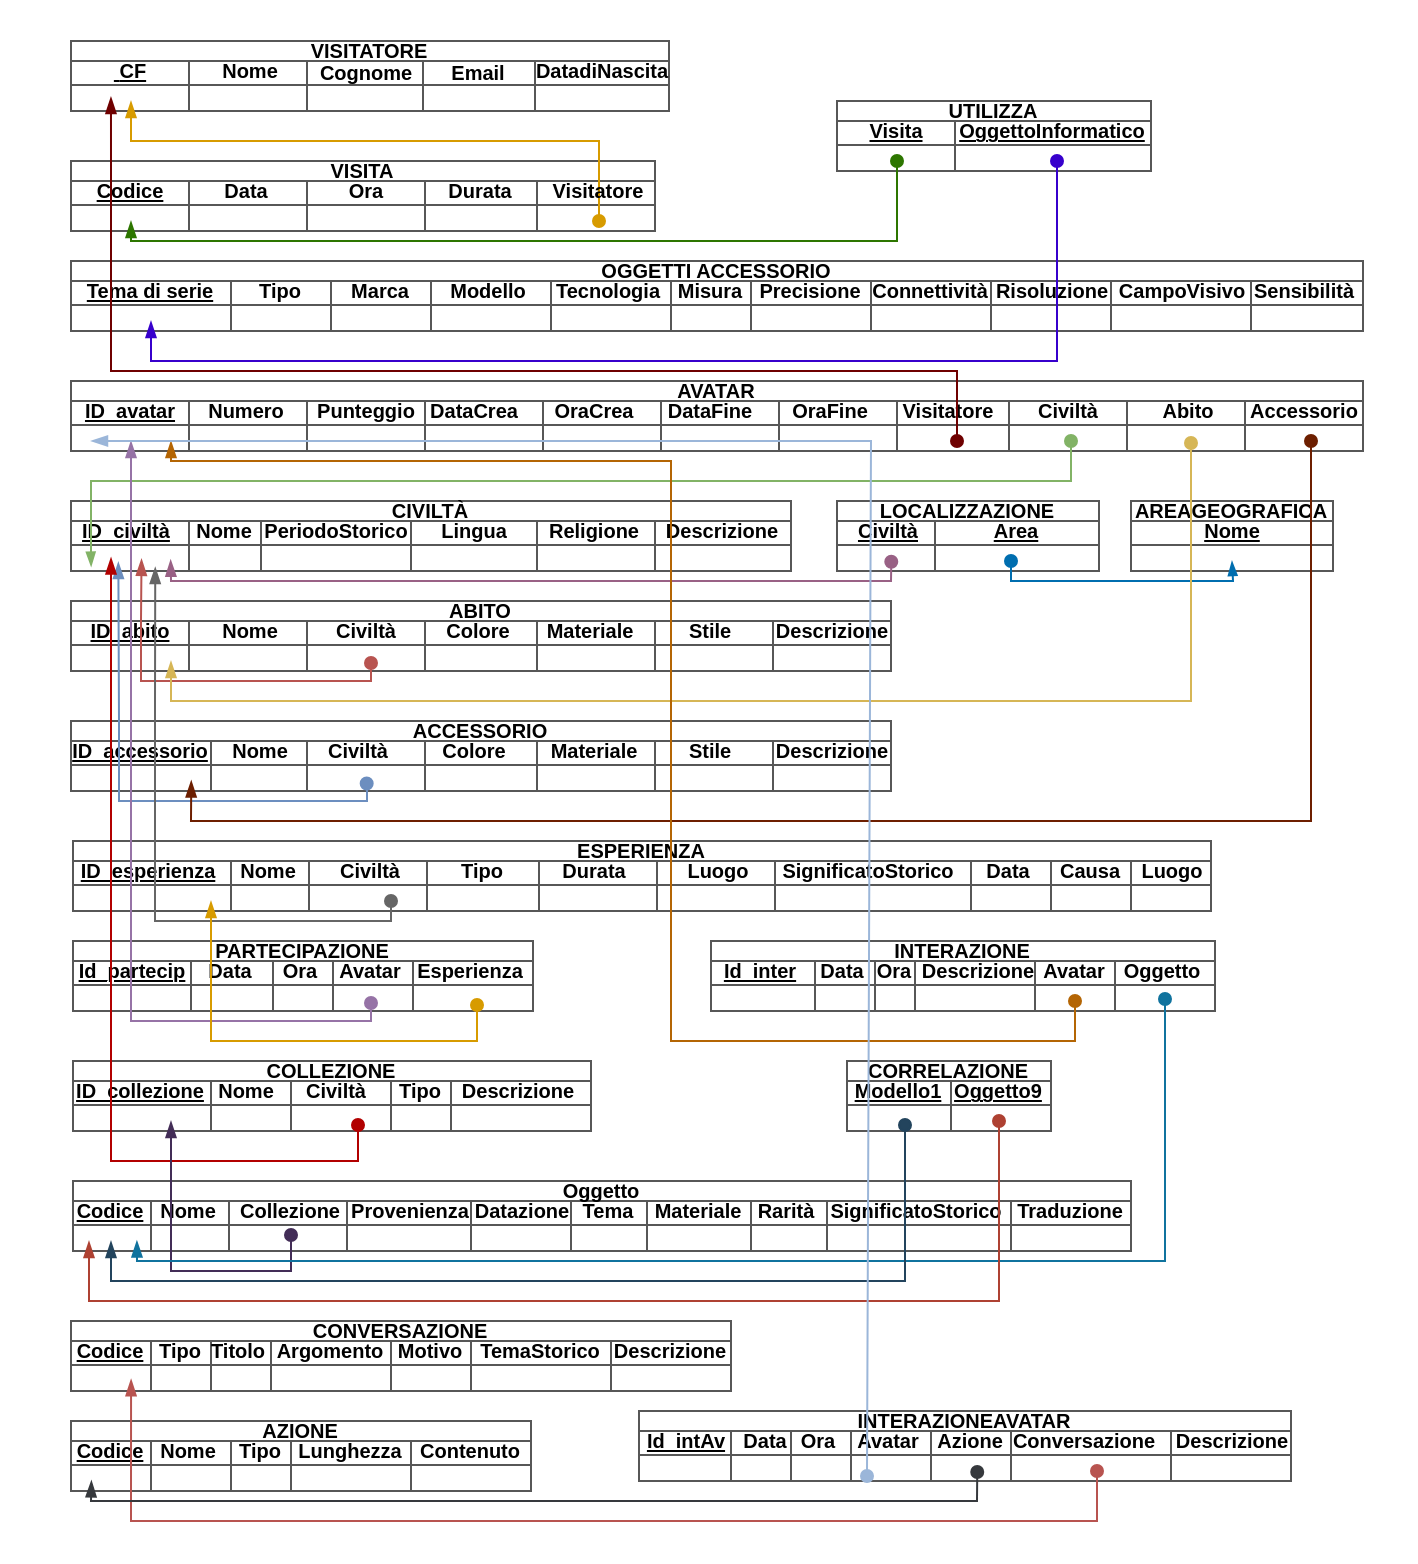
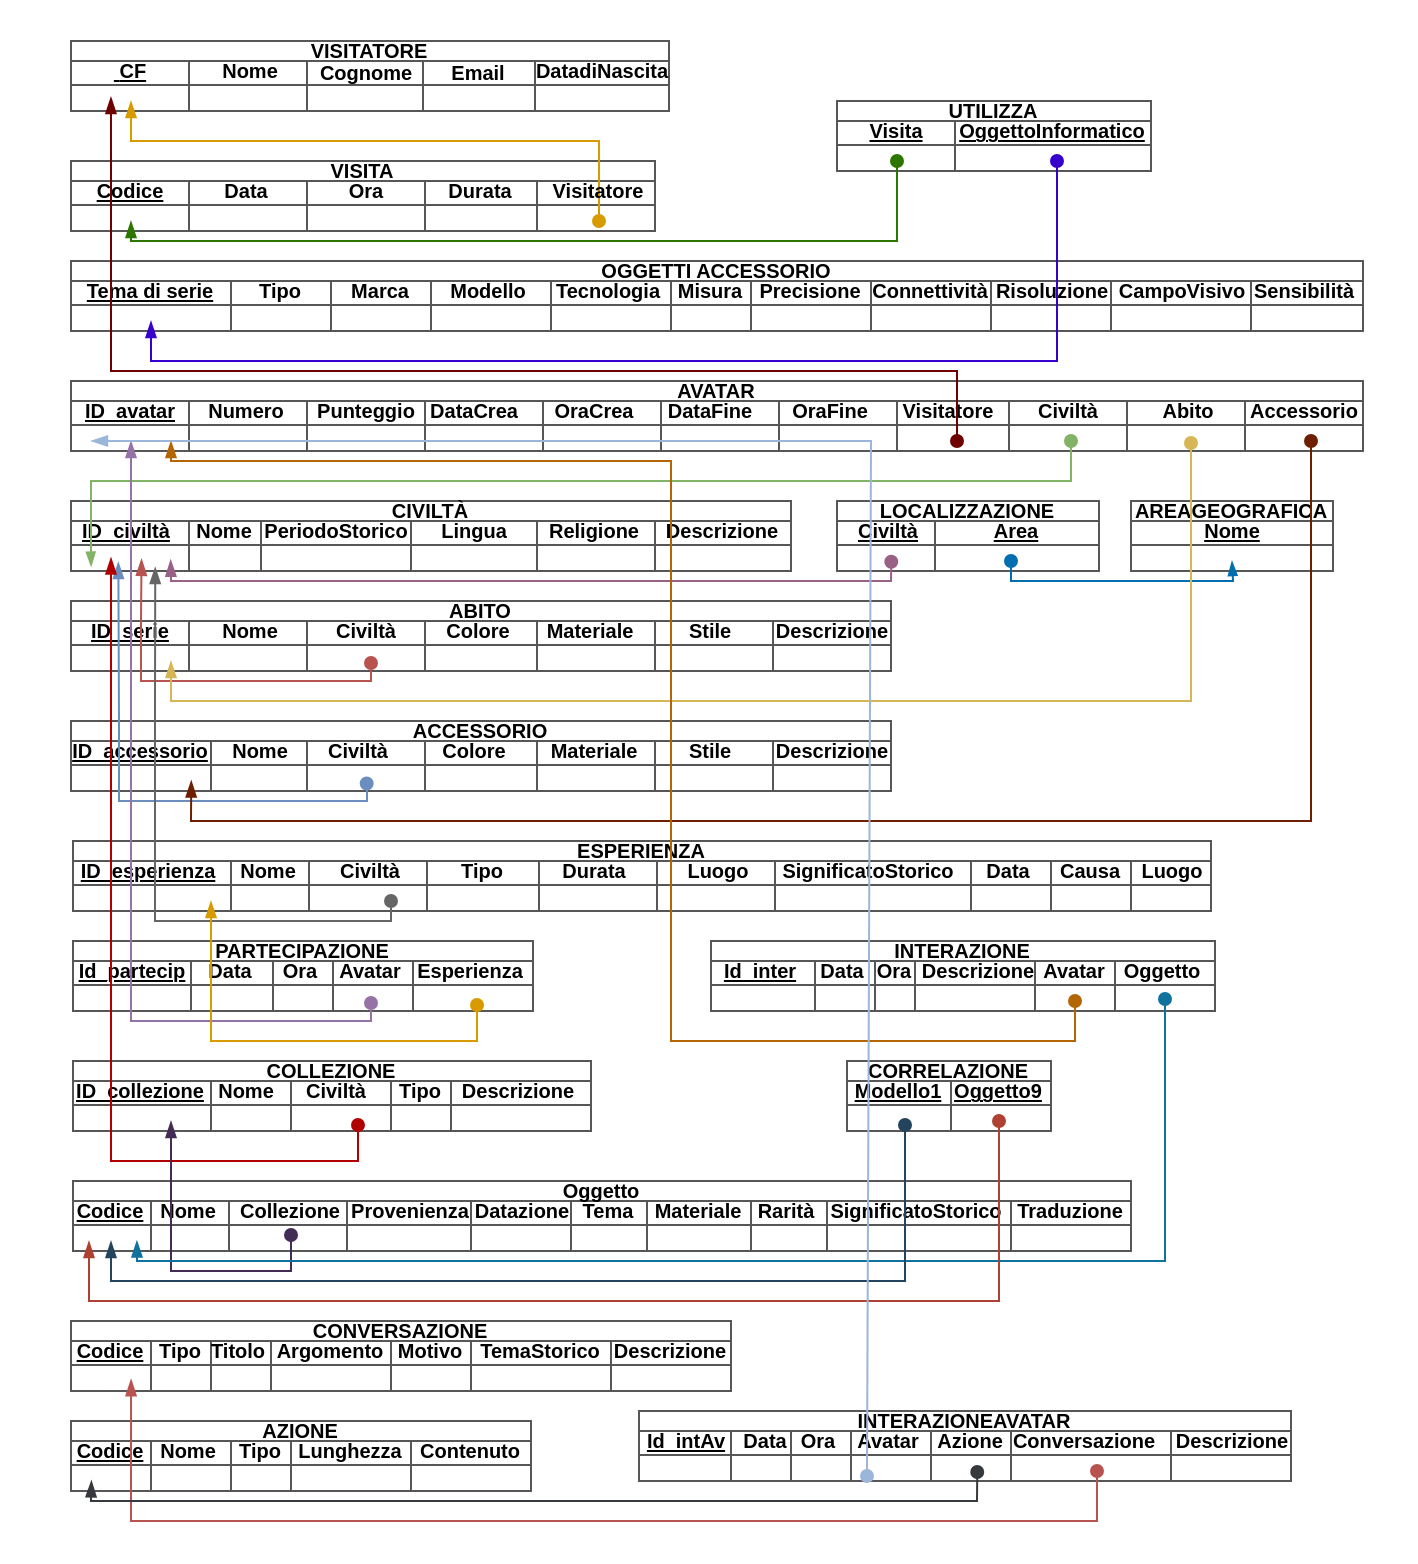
(131, 631) -> (131, 631)
